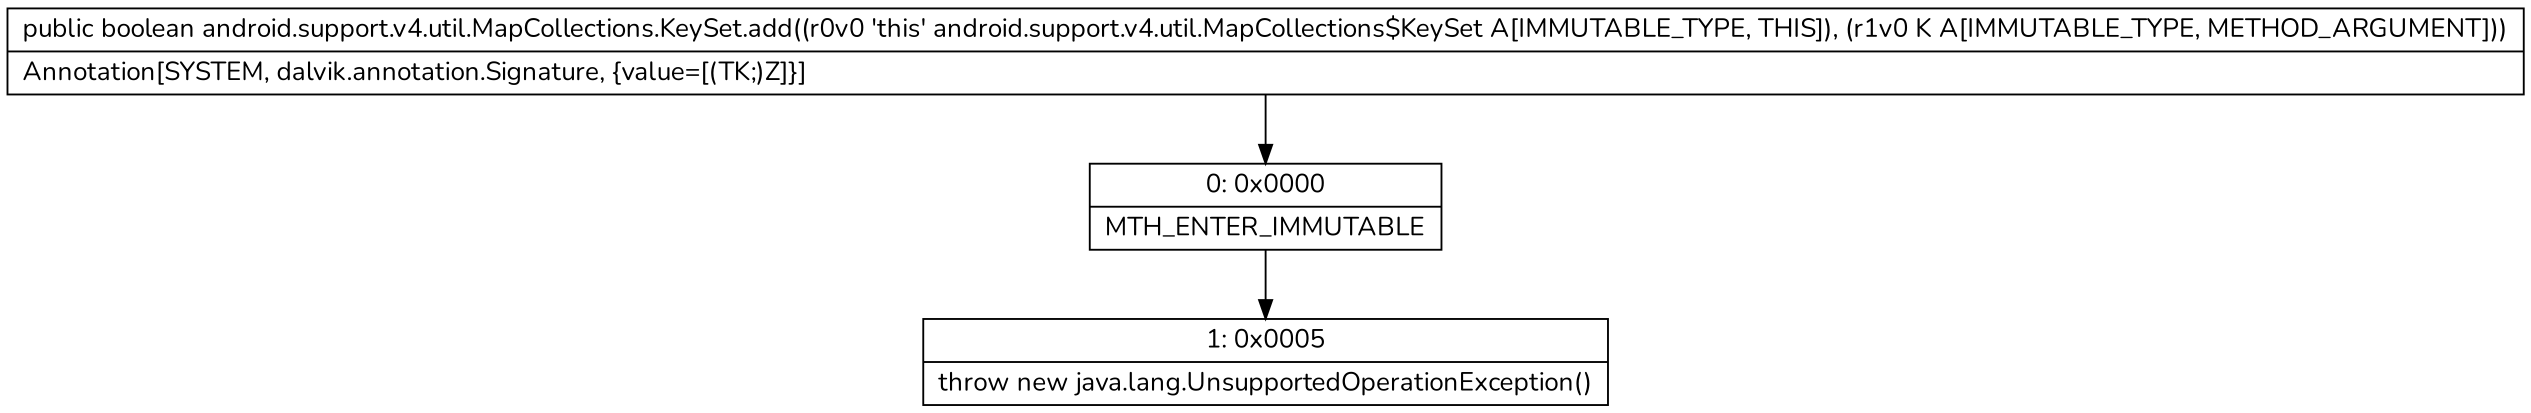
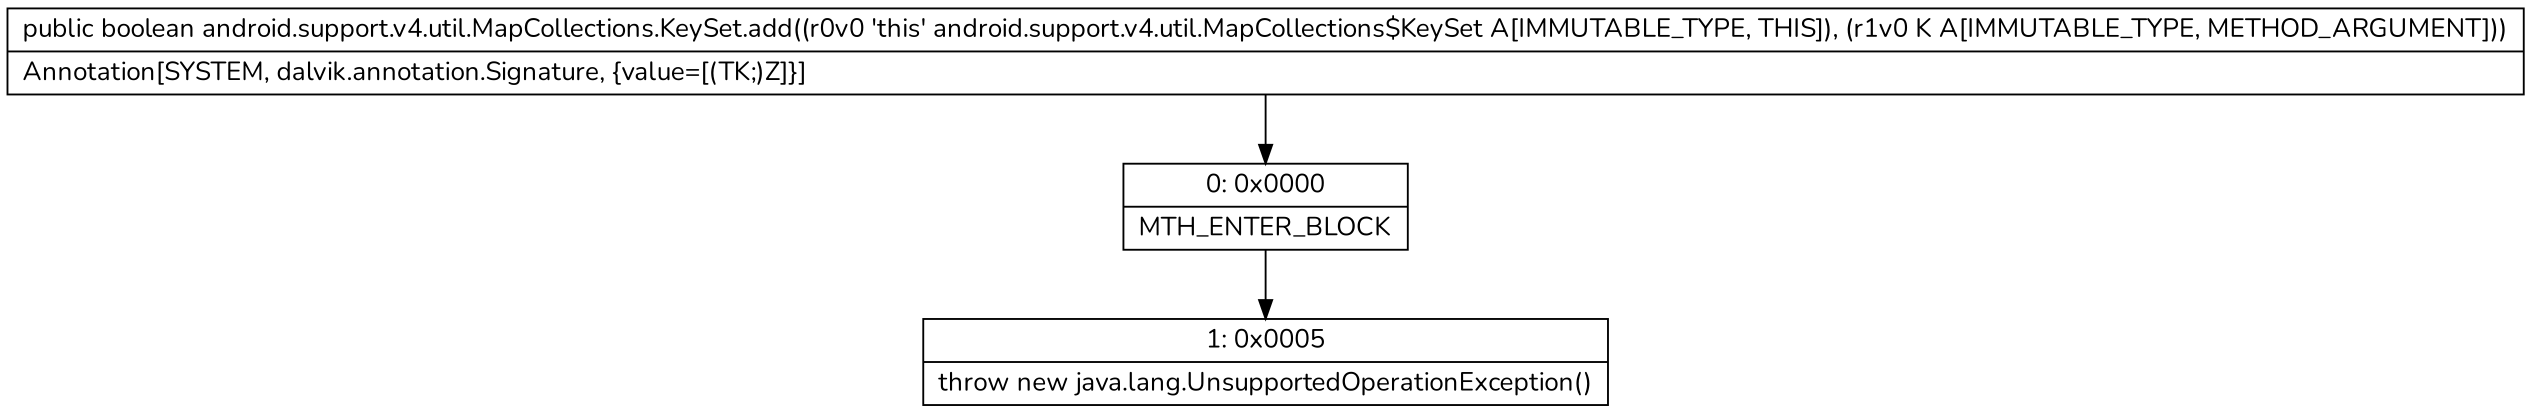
(1266, 227) -> (1266, 227)
